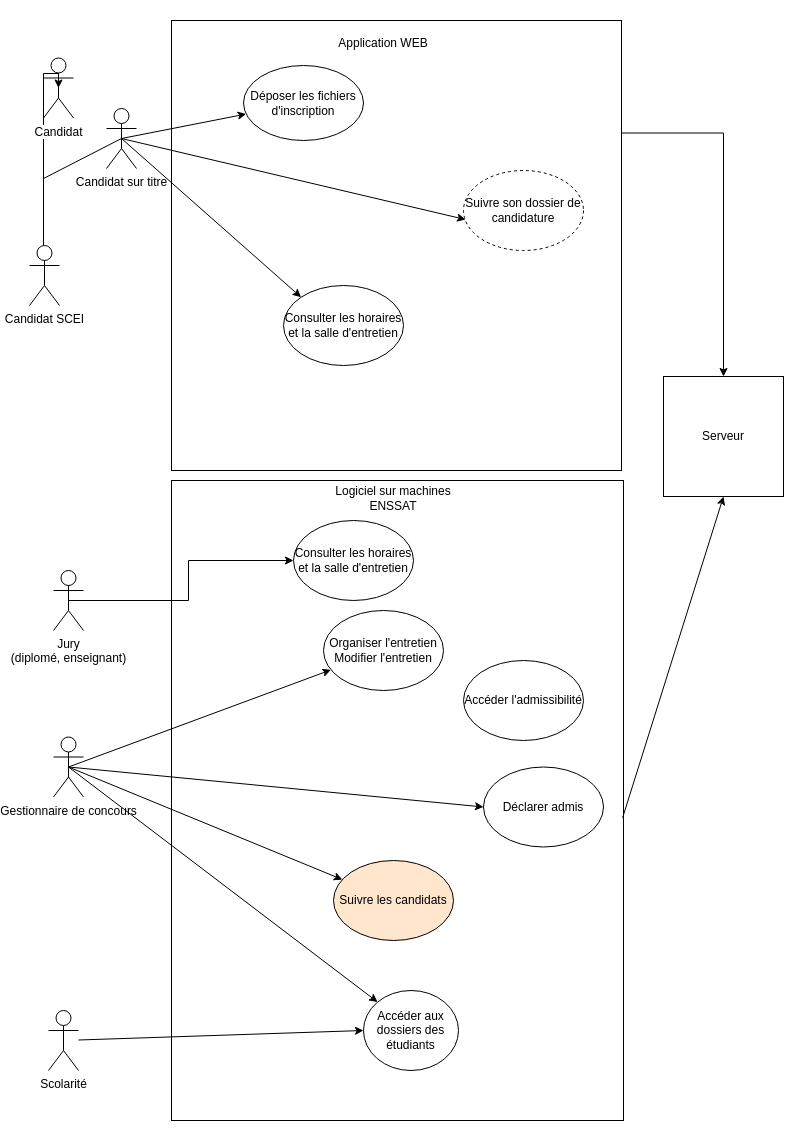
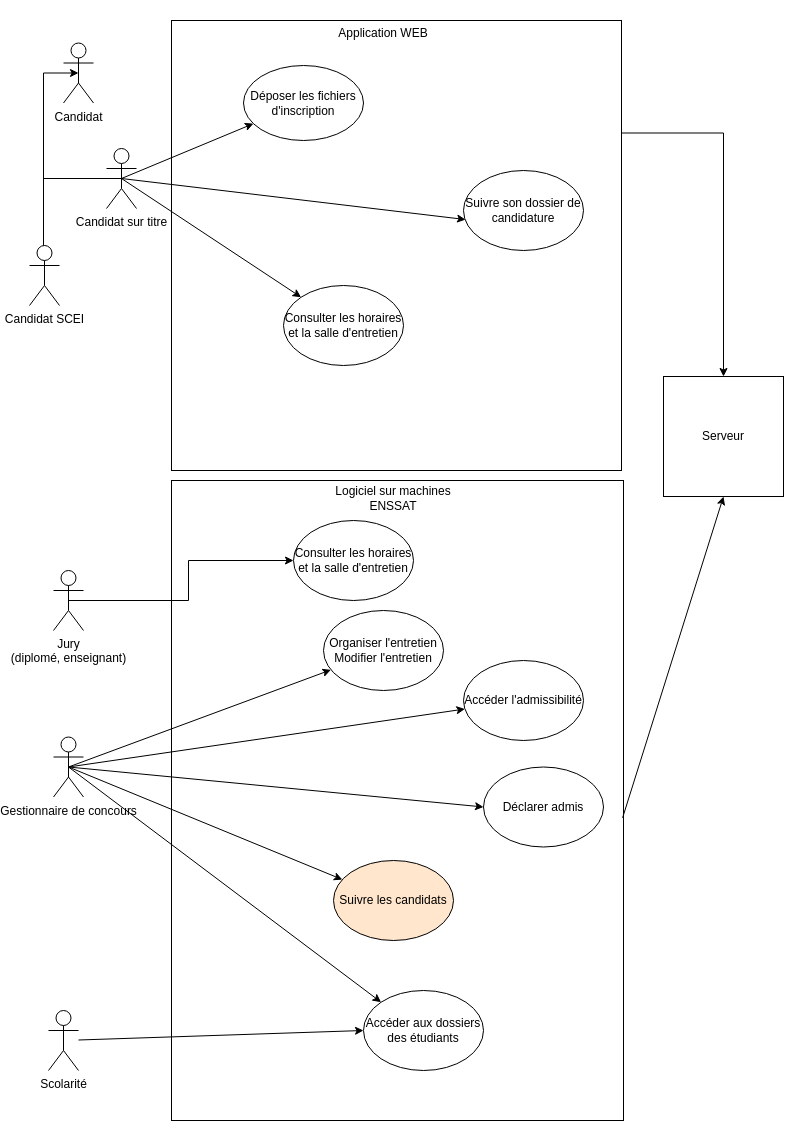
(384, 43) -> (384, 33)
(59, 88) -> (79, 73)
(122, 139) -> (122, 179)
(524, 211) -> (524, 211)
none -> (267, 738)
(411, 1031) -> (424, 1031)
